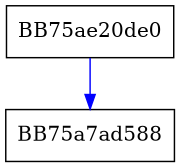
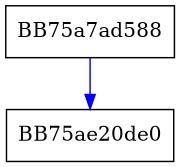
(90, 76) -> (90, 76)
